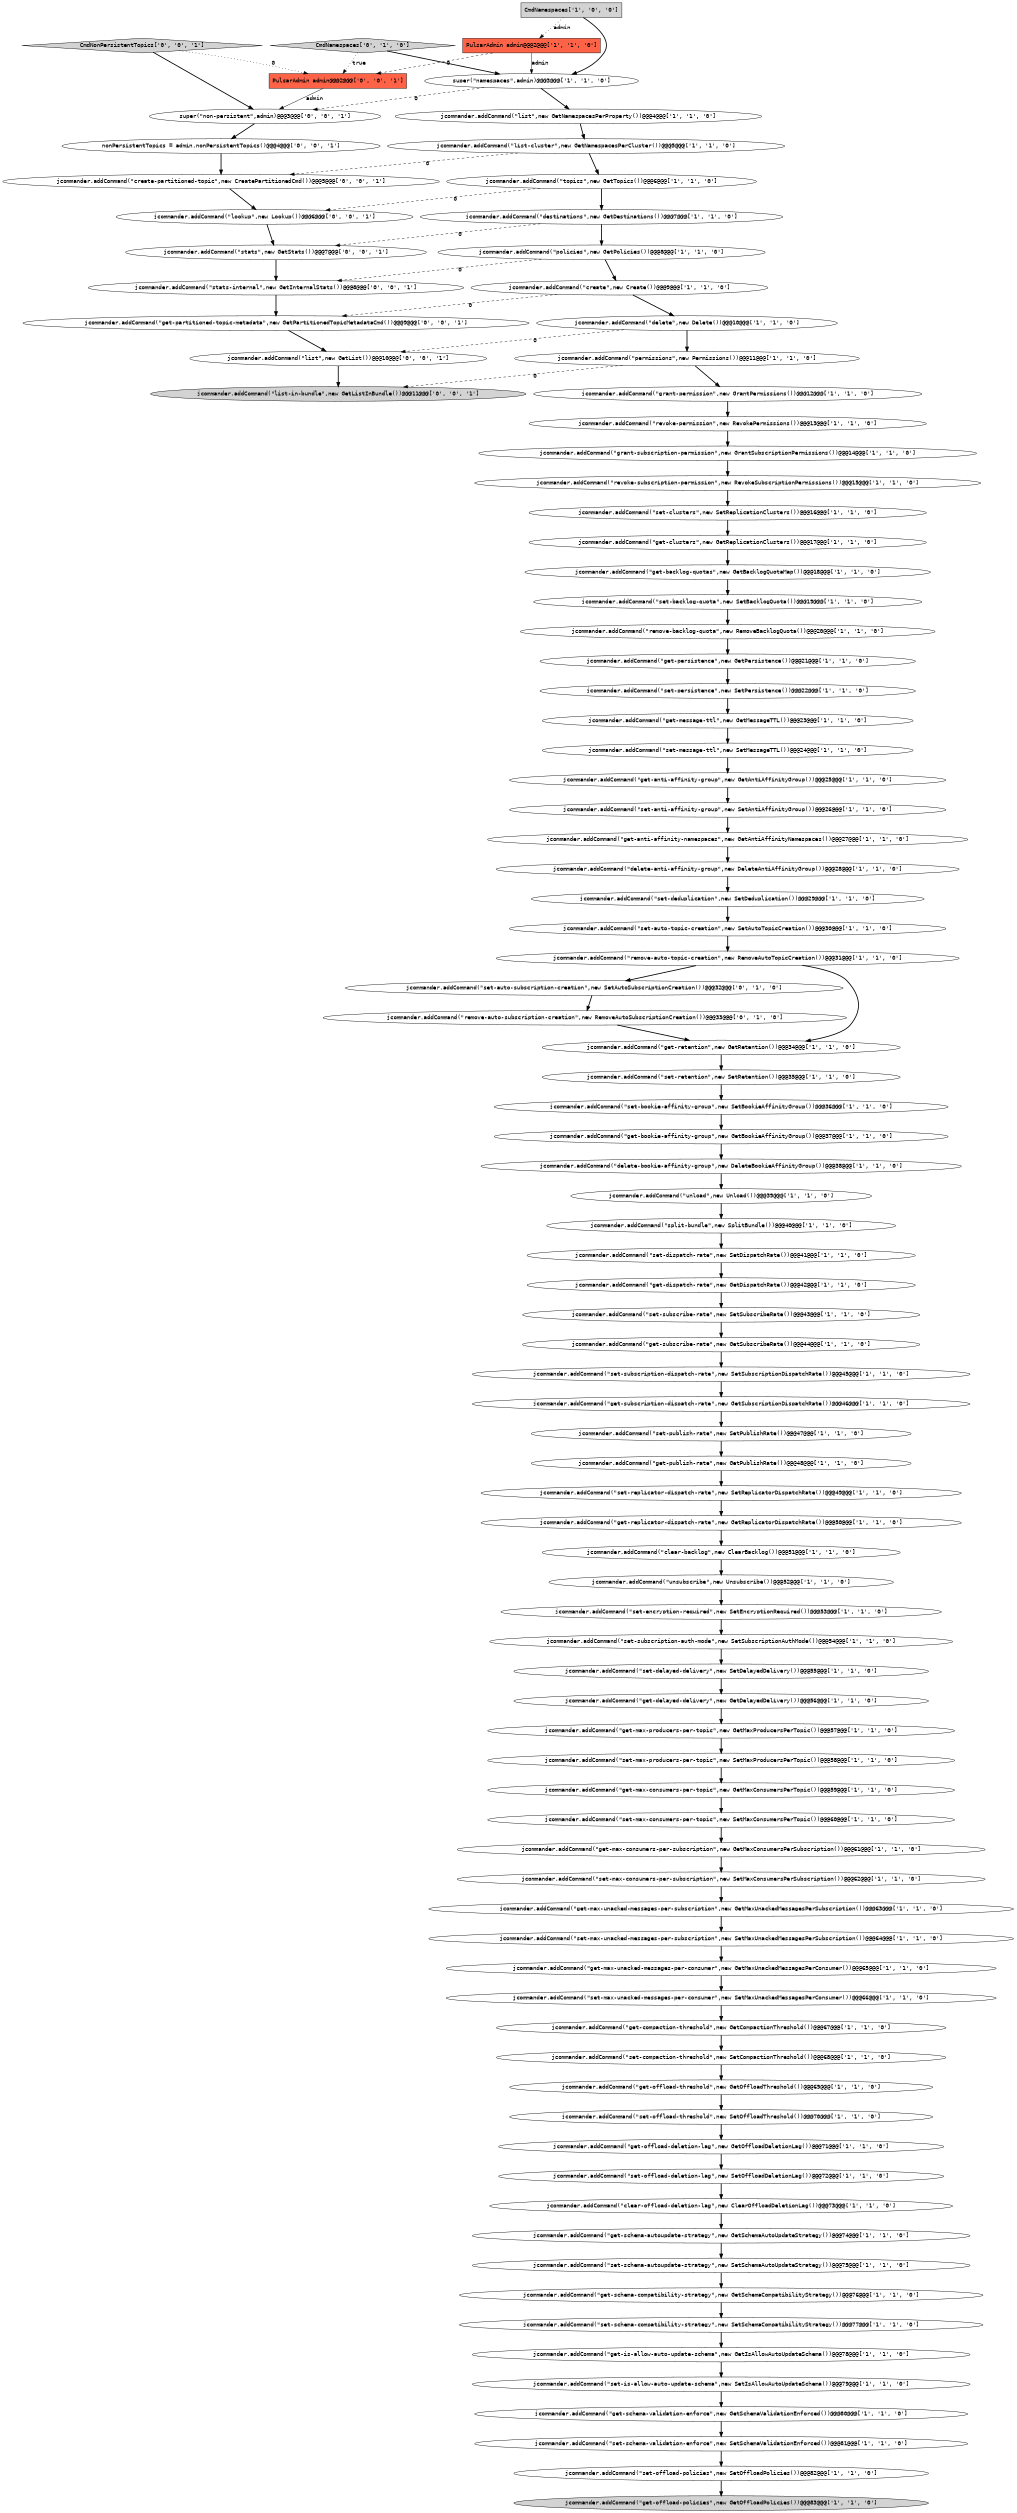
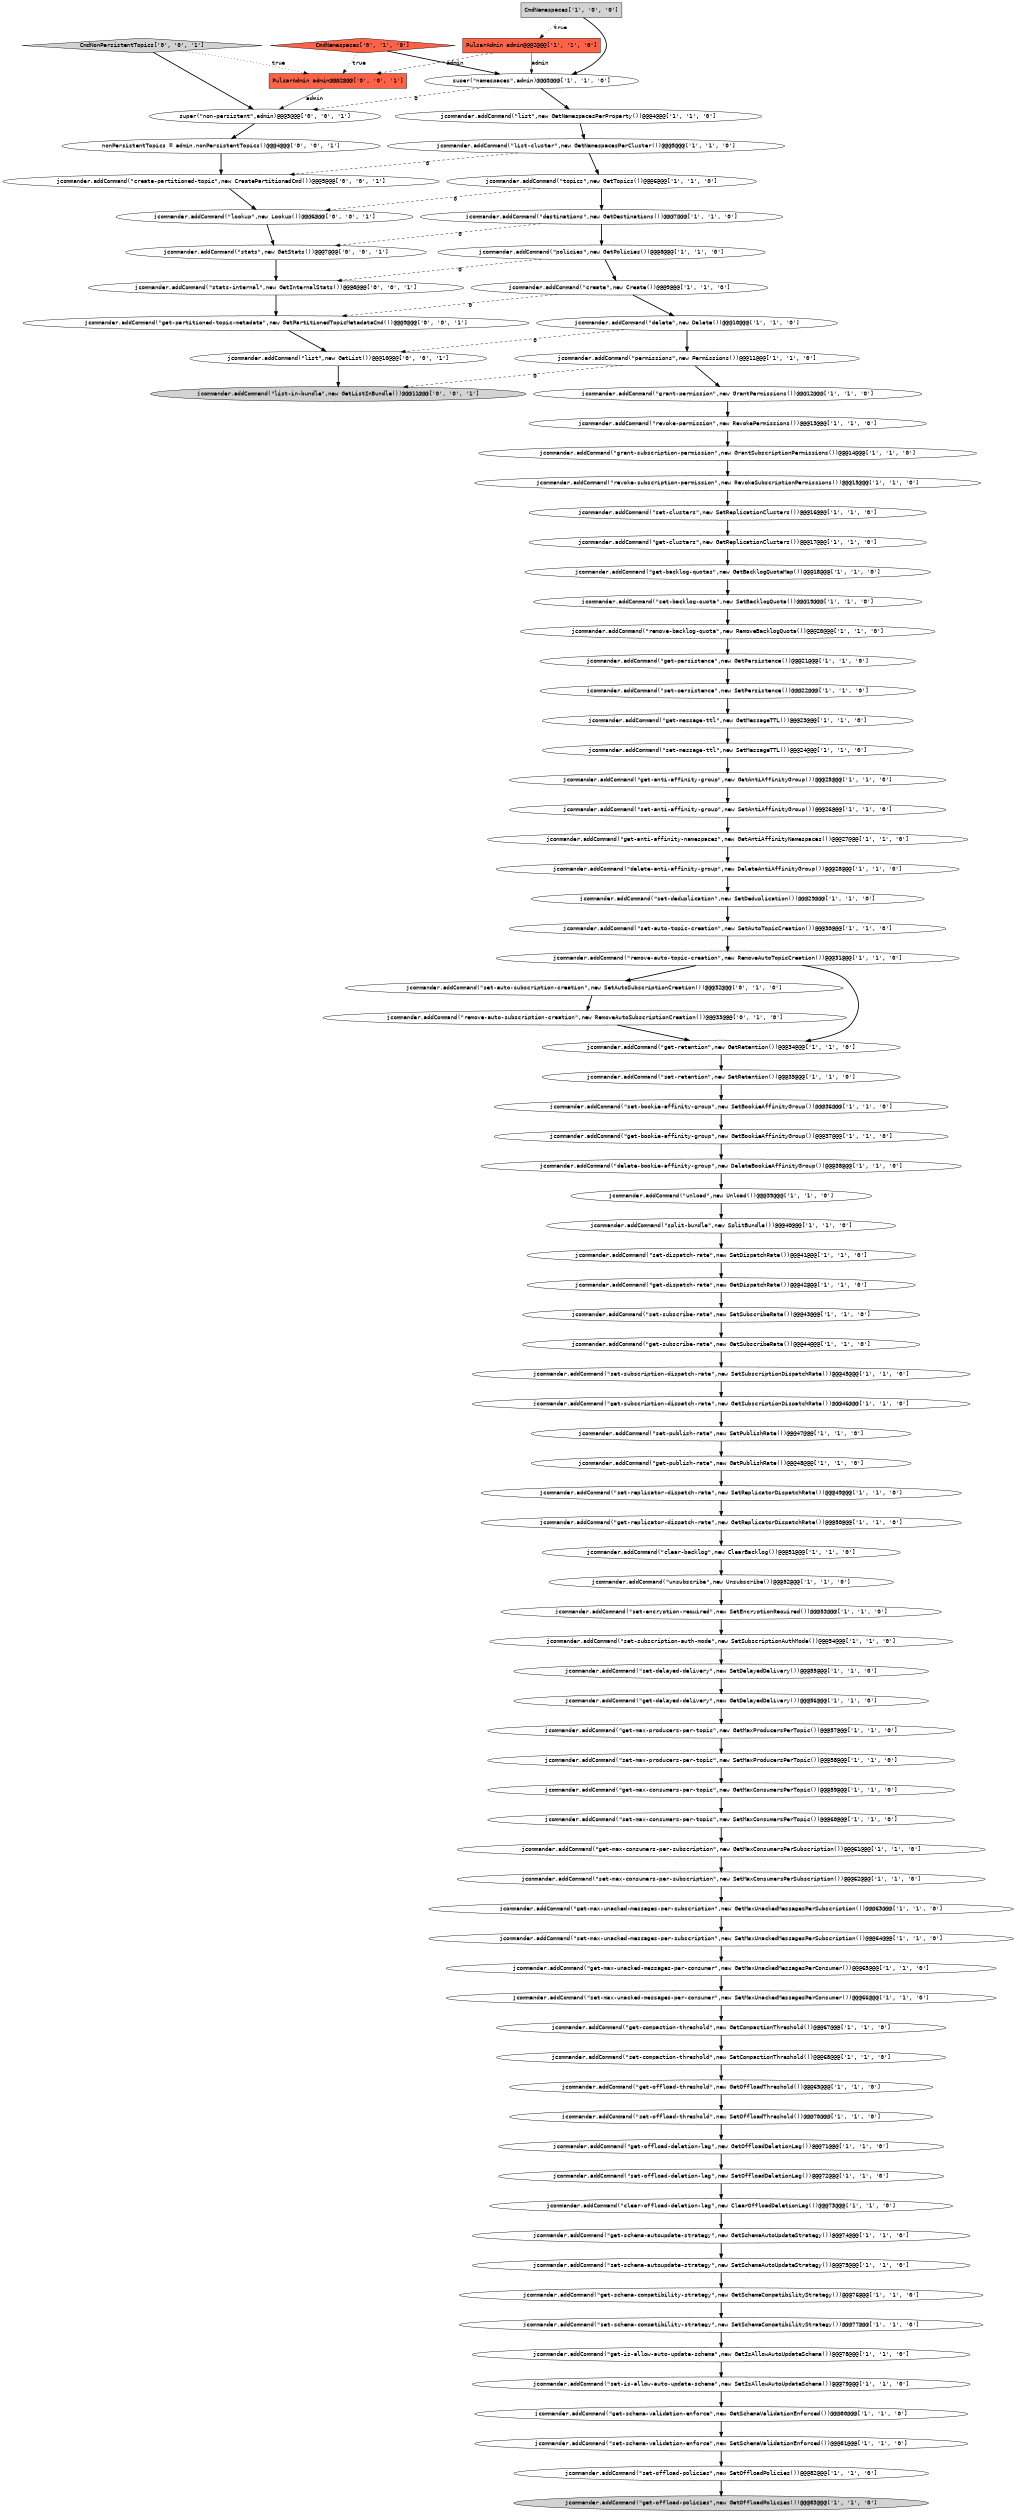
(562, 28) -> (560, 28)
(363, 46) -> (363, 46)
(273, 63) -> (278, 63)
(448, 63) -> (455, 63)
